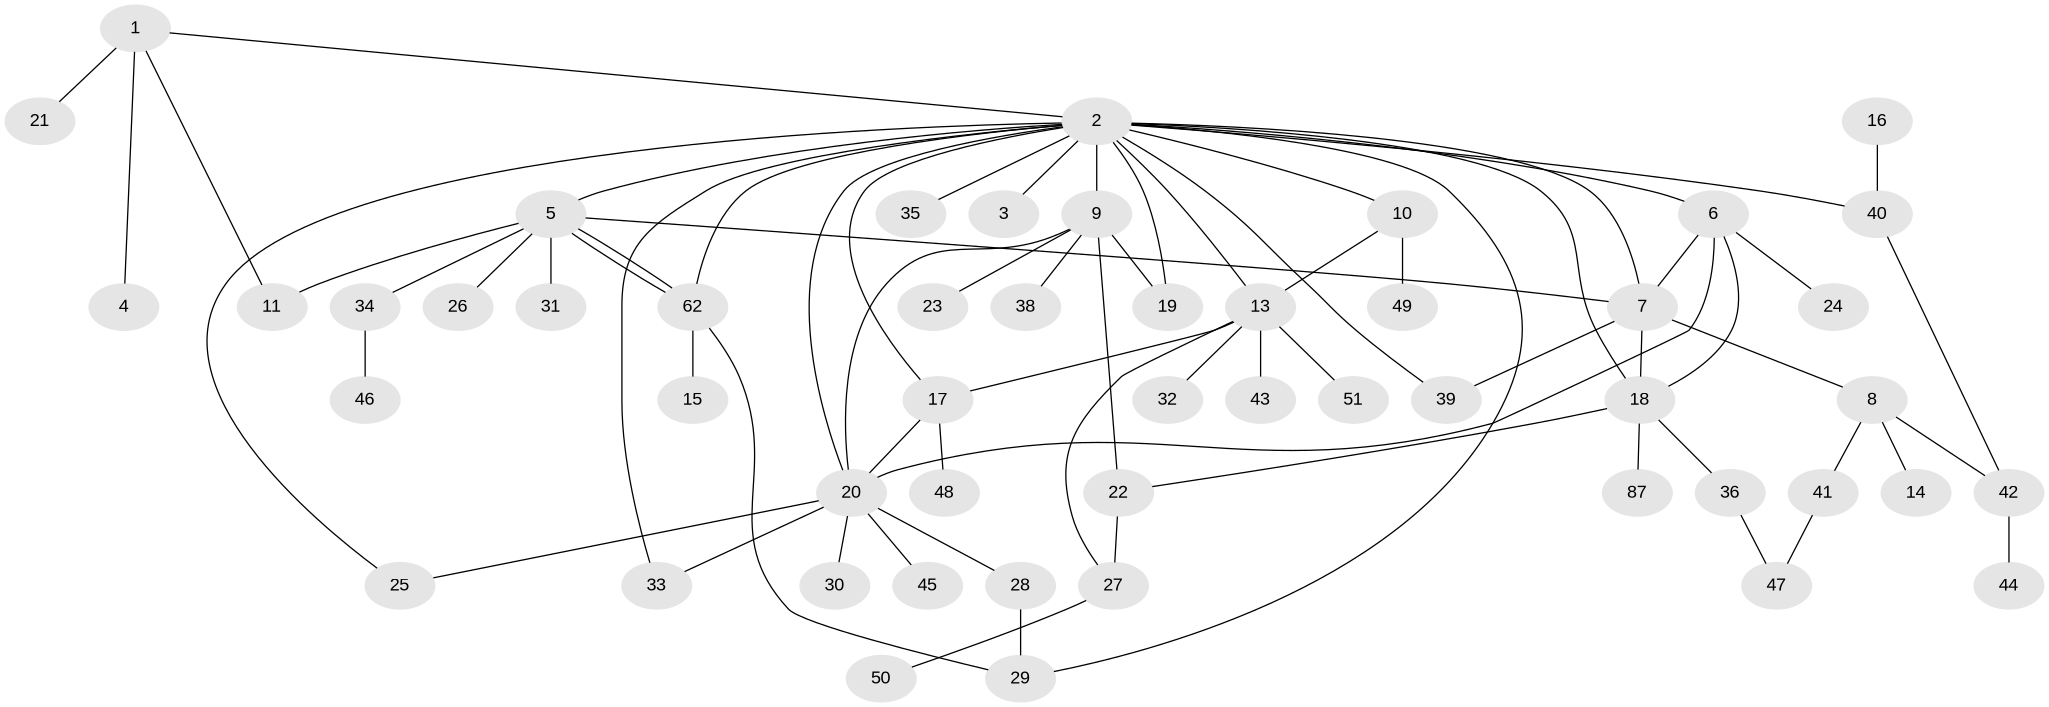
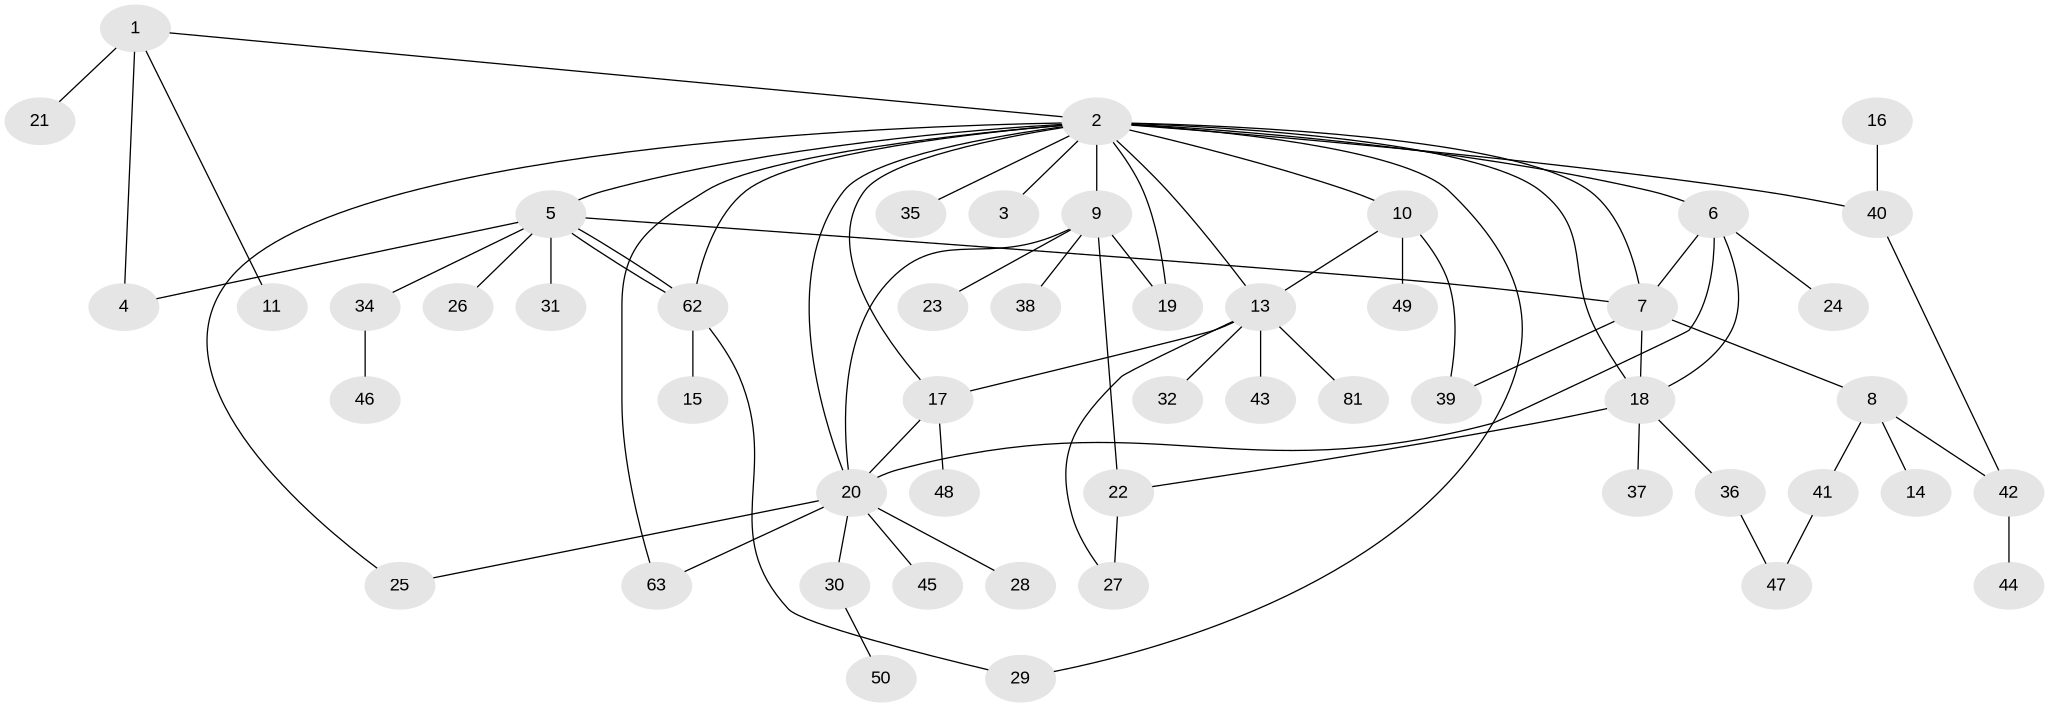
(408, 254) -> (337, 260)
(1277, 255) -> (1453, 302)
(1354, 400) -> (1354, 400)
(1637, 493) -> (1637, 493)
(657, 586) -> (657, 586)
(1000, 636) -> (855, 626)
(1021, 637) -> none
